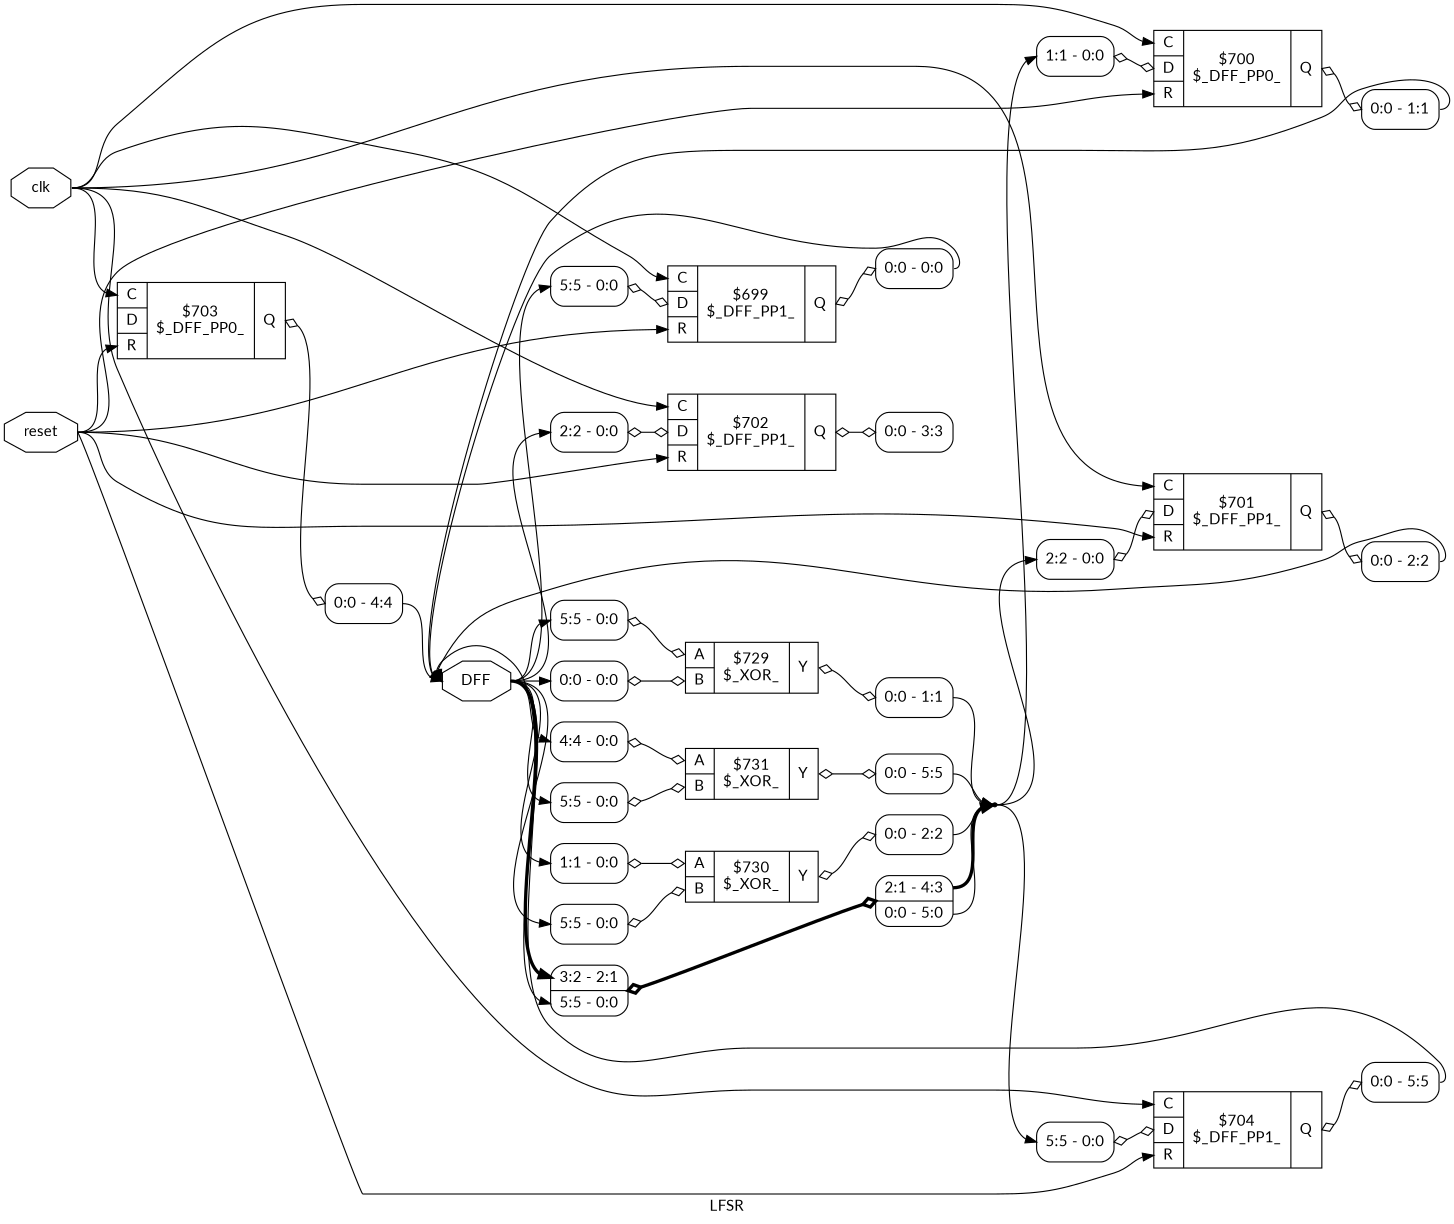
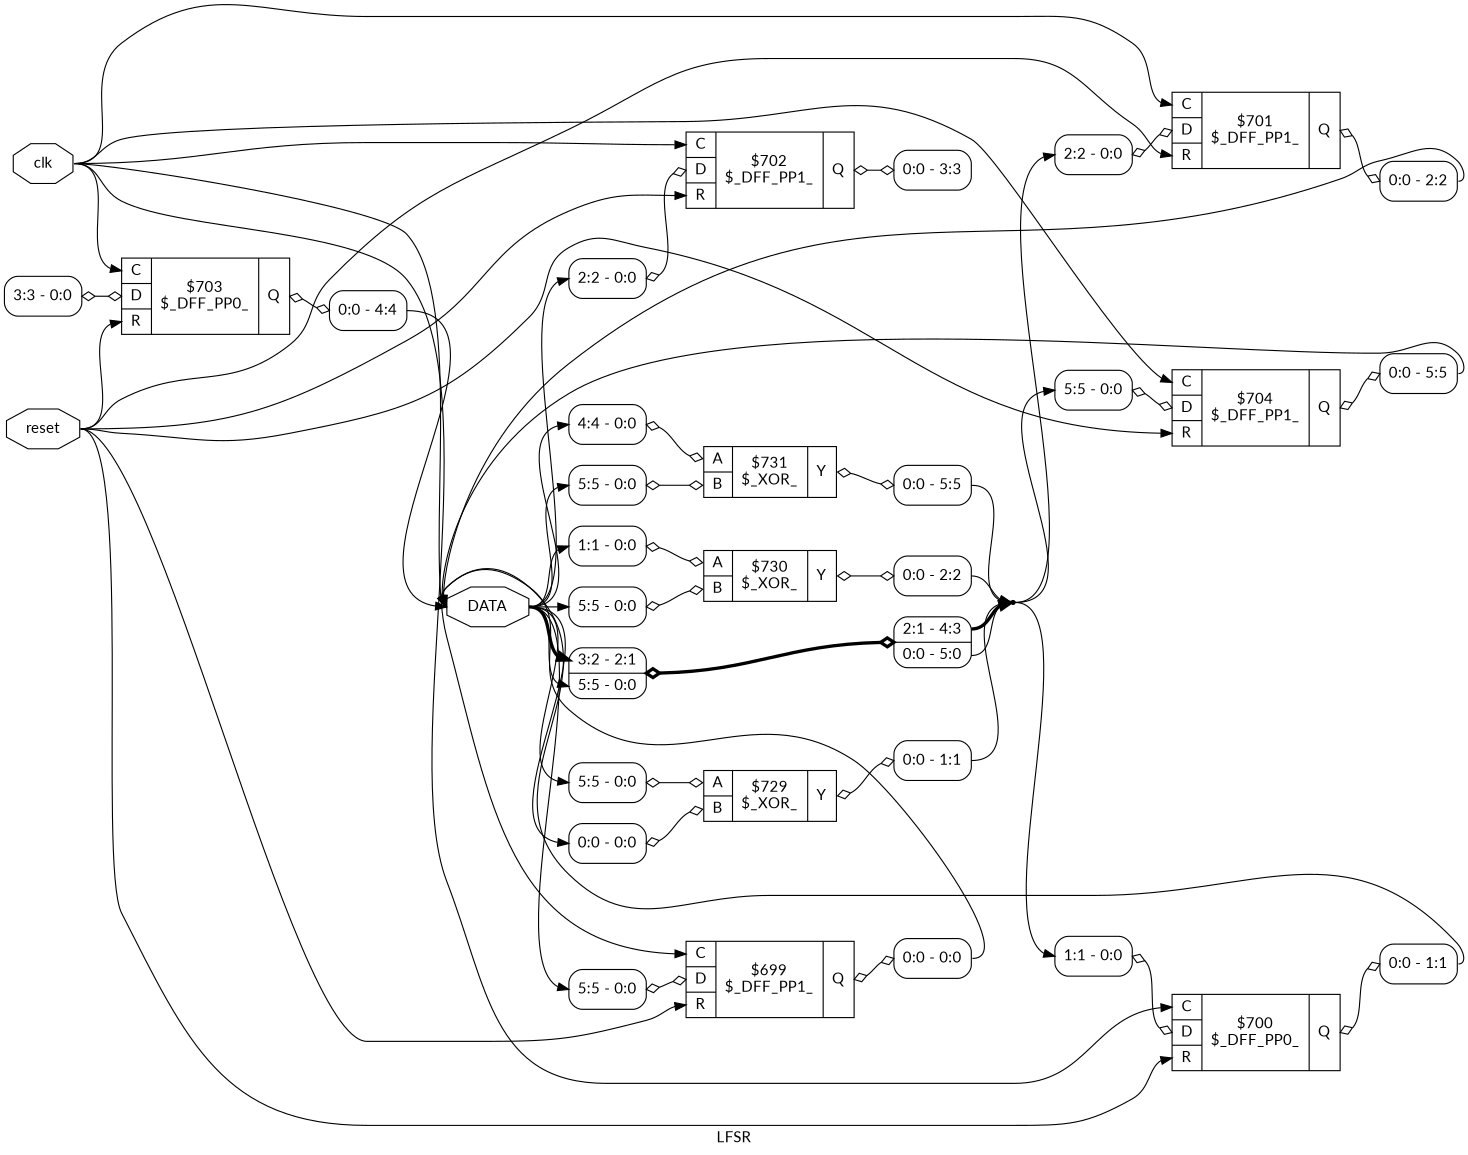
none -> (43, 296)
(477, 681) -> (488, 607)
